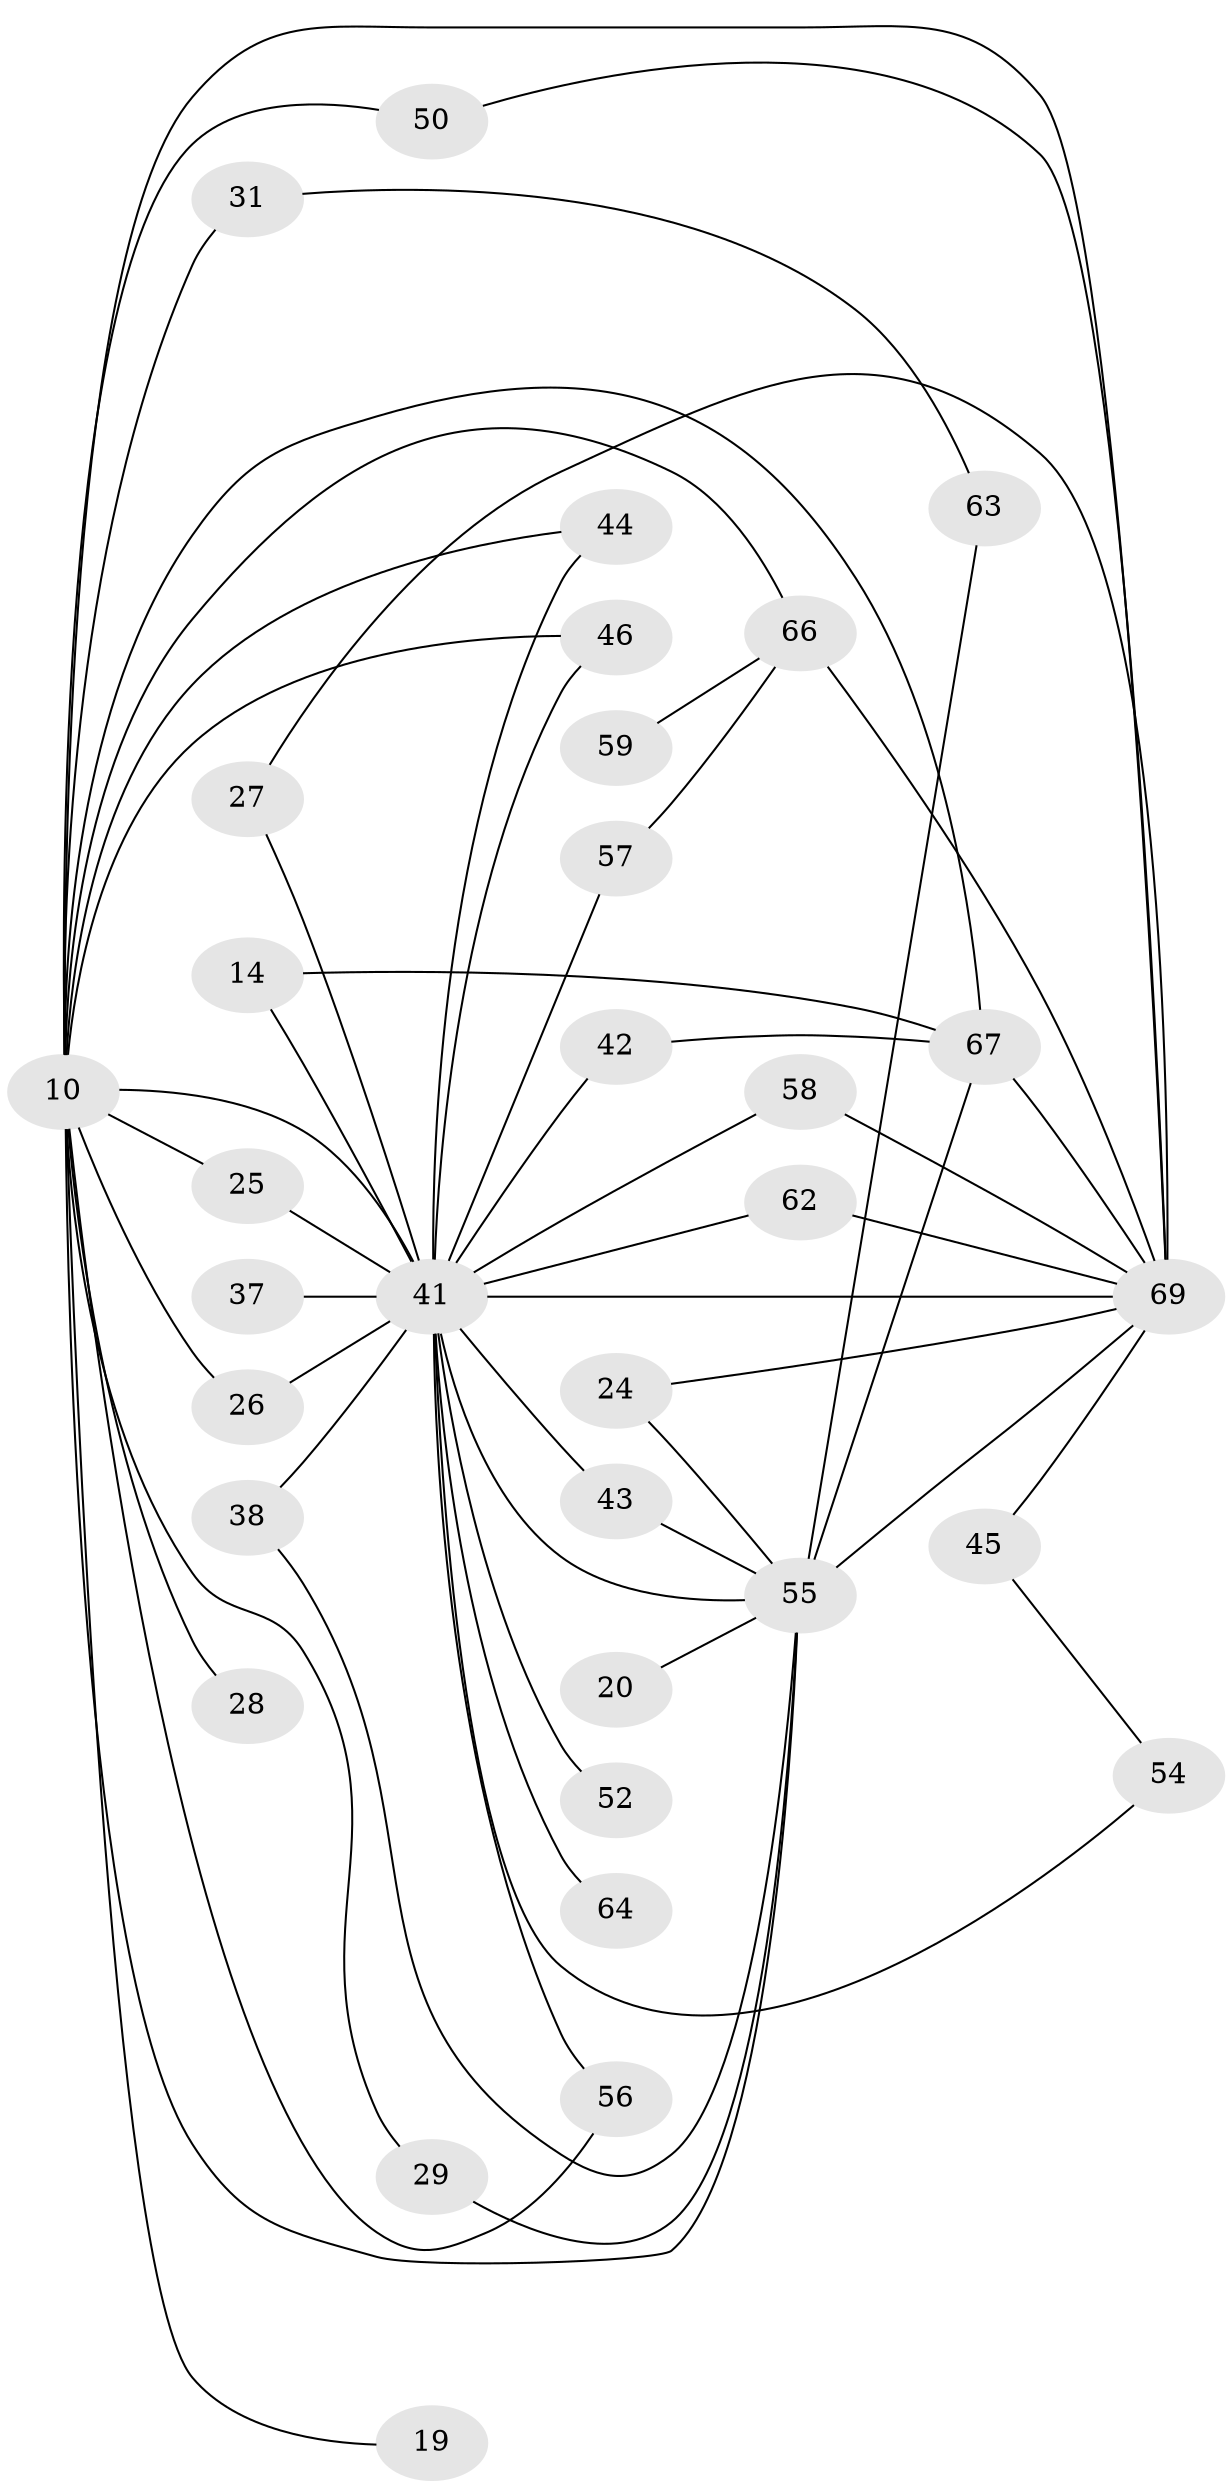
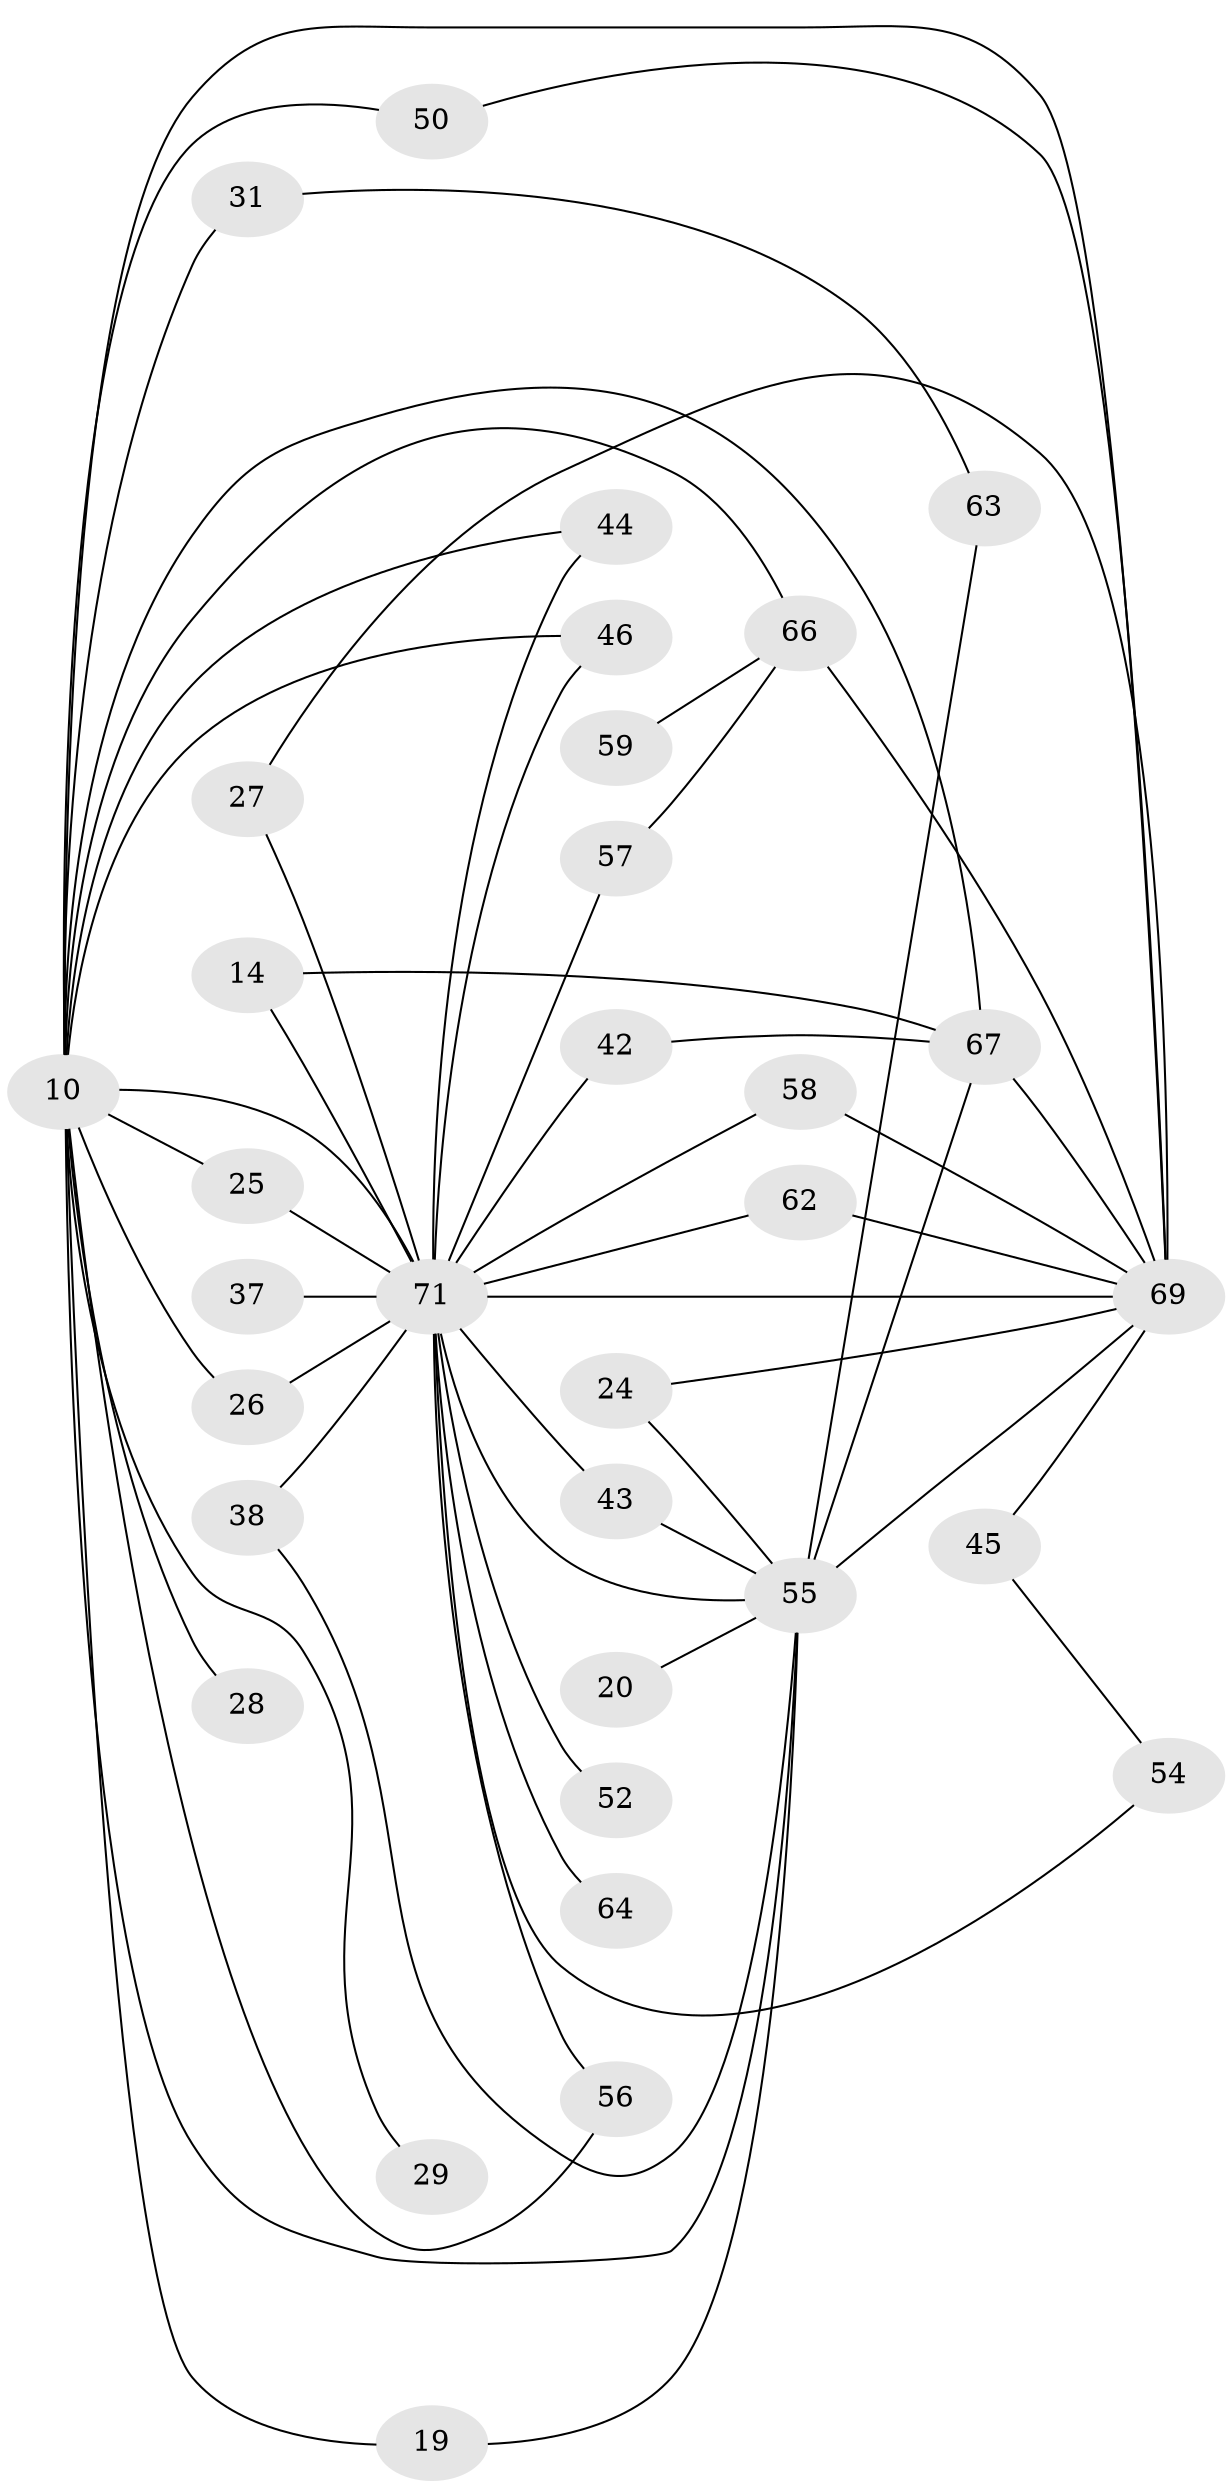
(432, 1297) -> (432, 1297)
(693, 2194) -> (757, 2112)
